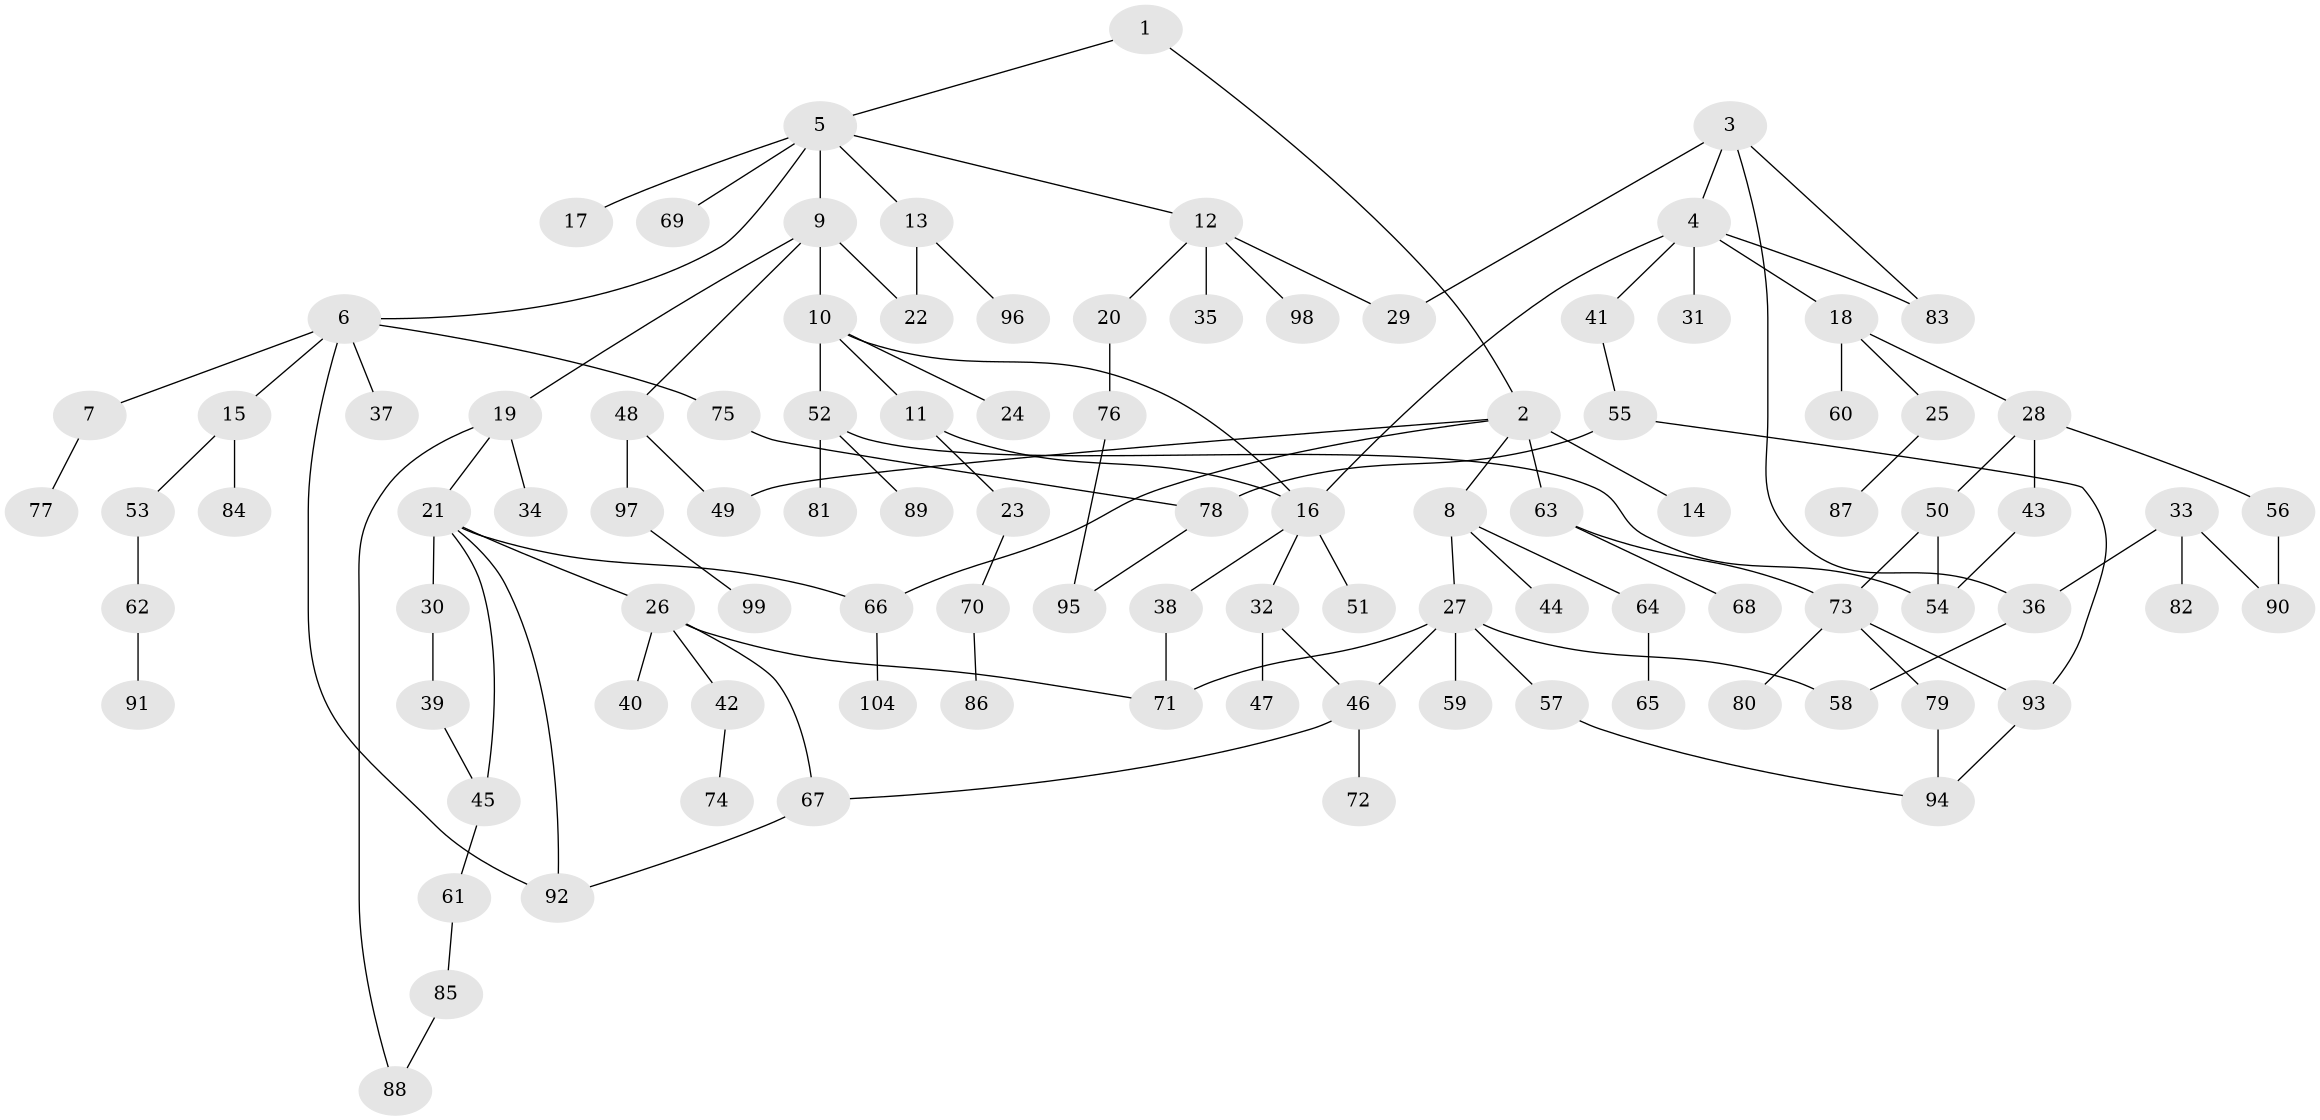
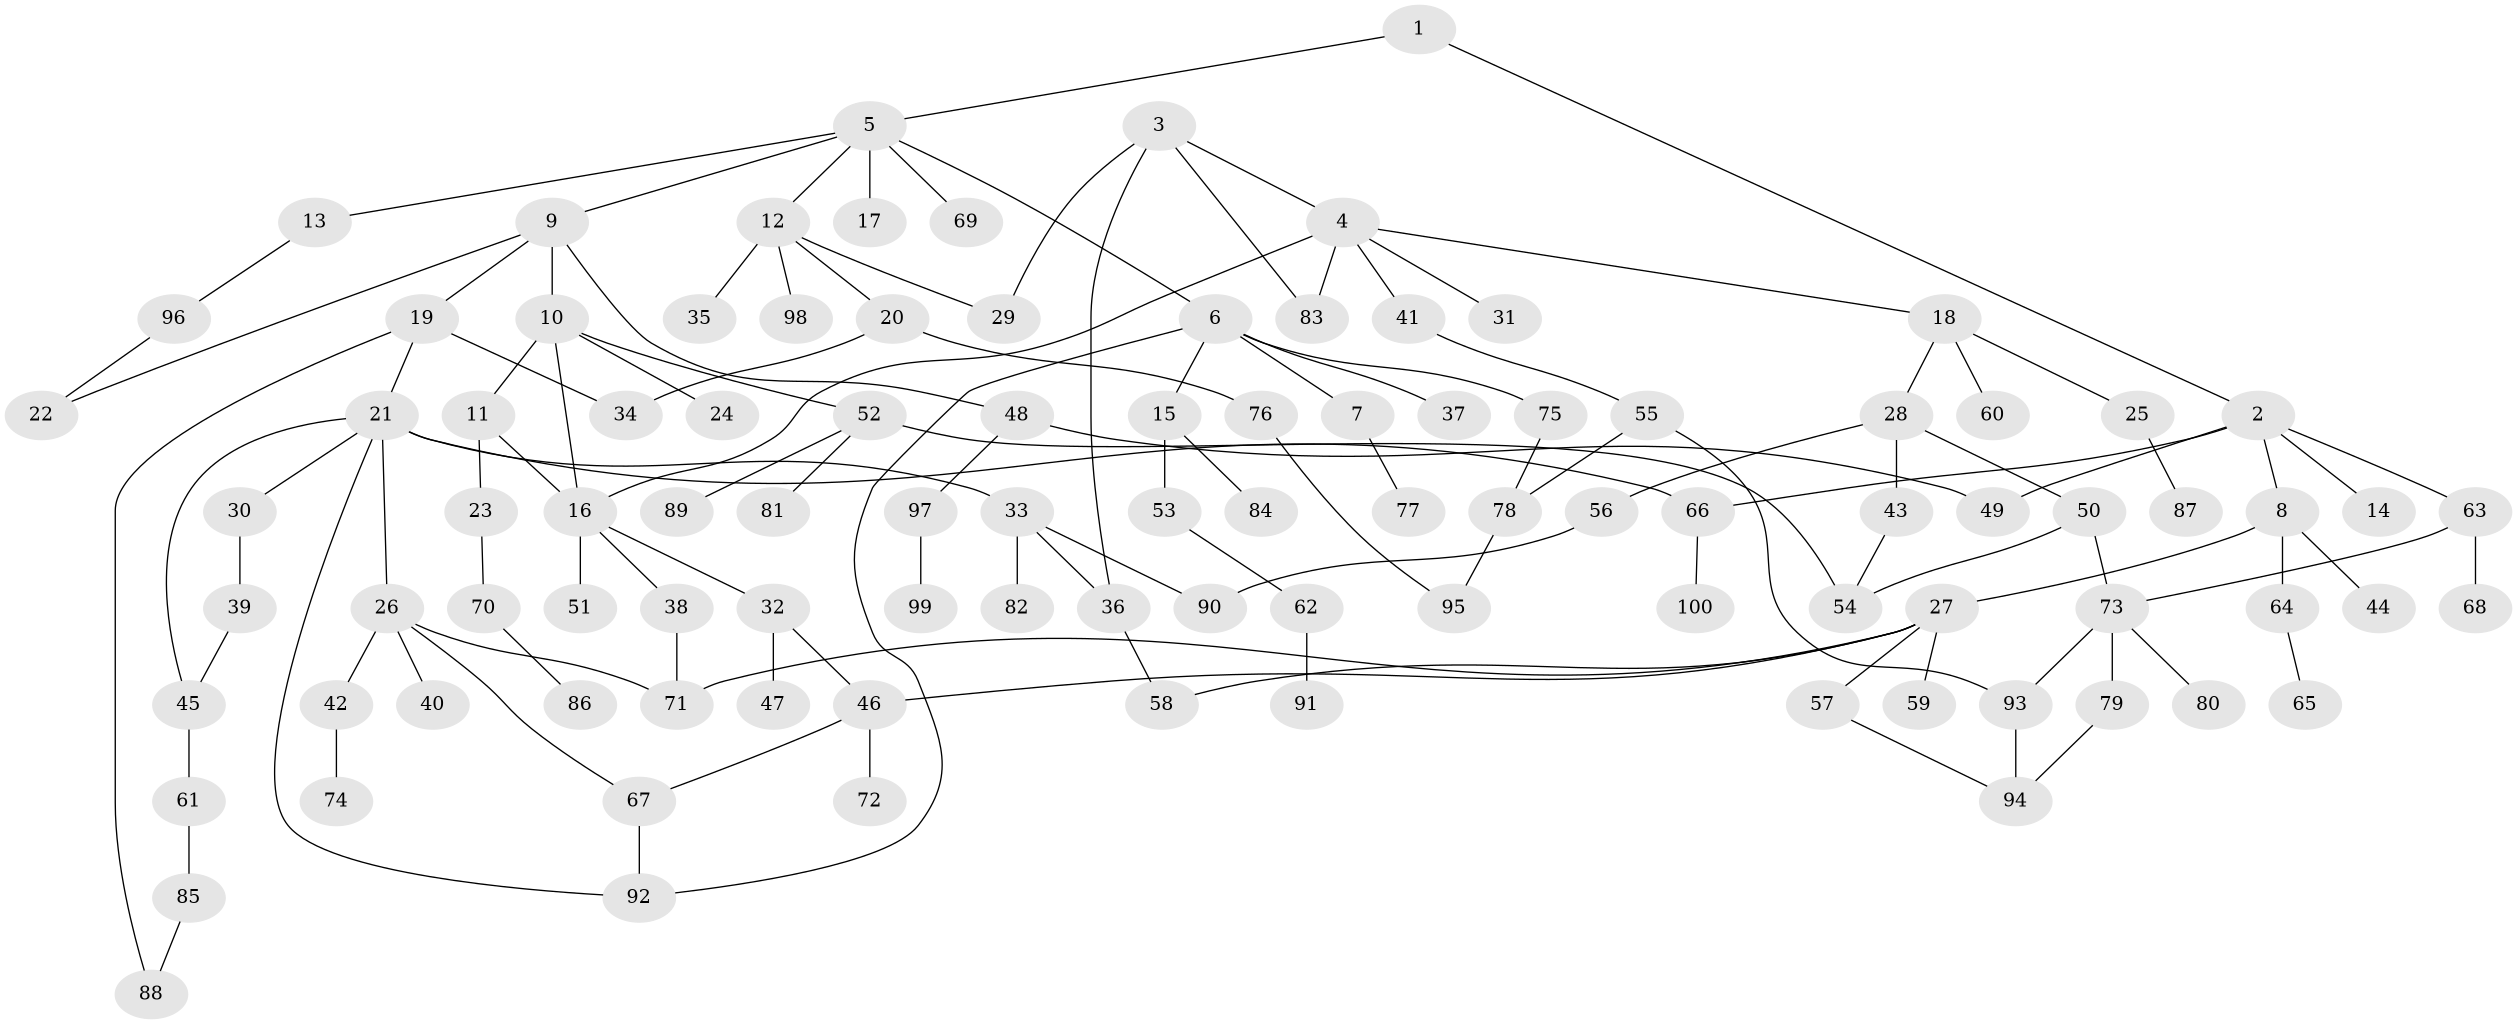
(917, 271) -> (108, 367)
none -> (759, 367)
none -> (670, 465)
(878, 705) -> (1695, 608)
